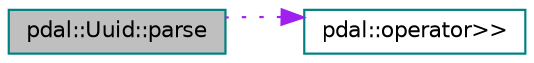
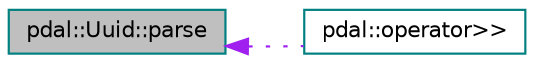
(254, 17) -> (276, 46)
